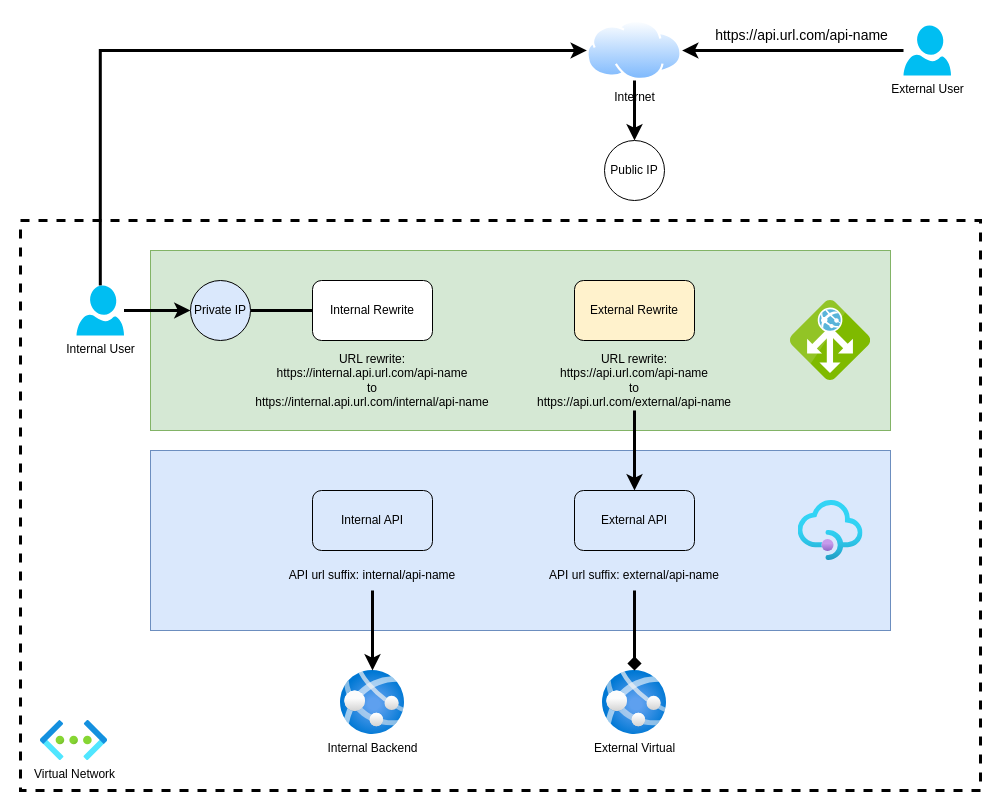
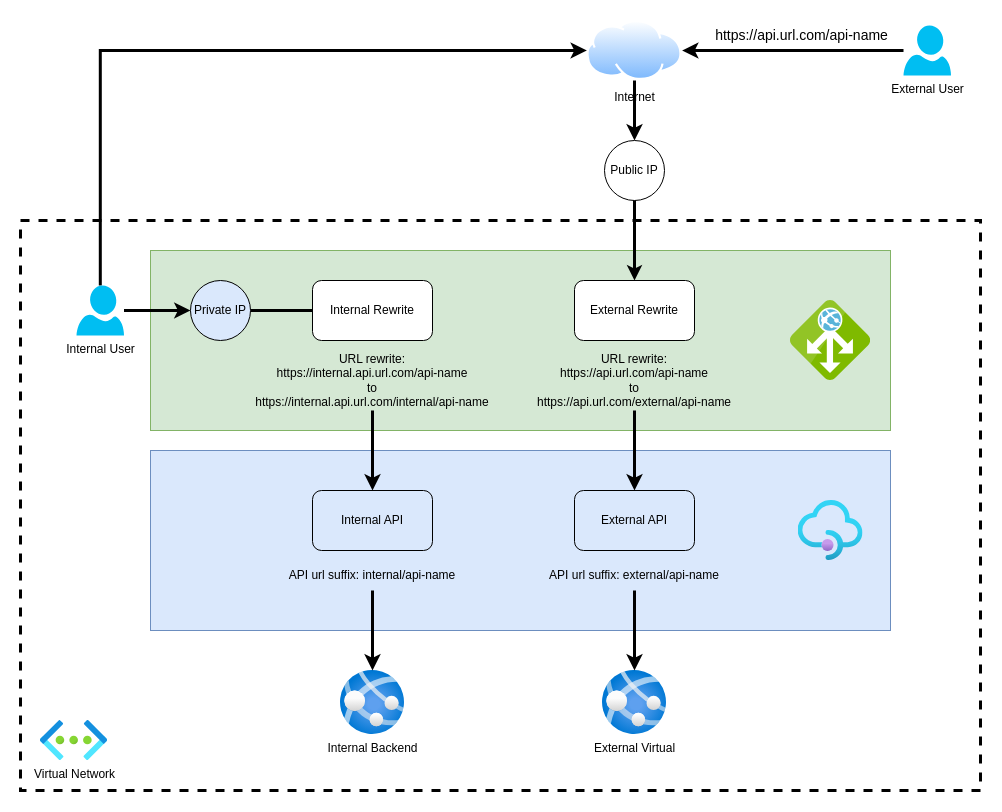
none -> (635, 236)
(635, 311) -> (635, 311)
none -> (373, 445)
(635, 656) -> (635, 657)
